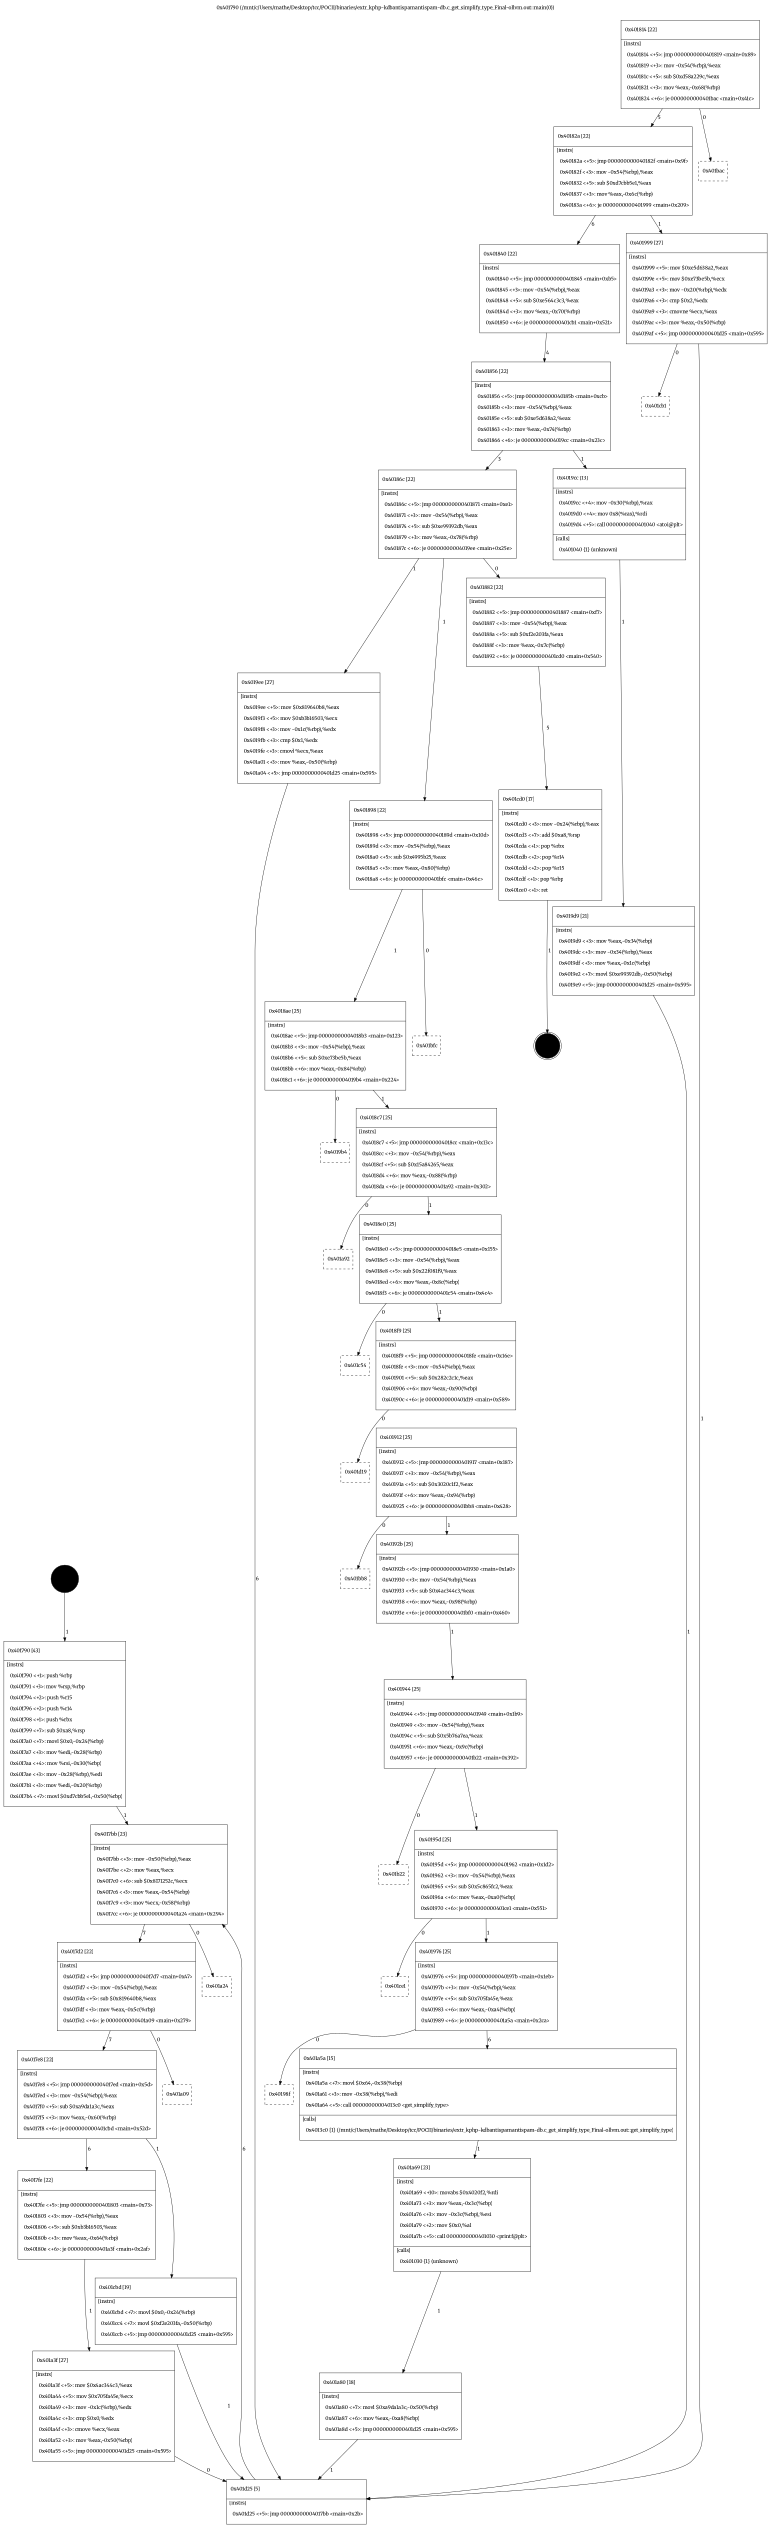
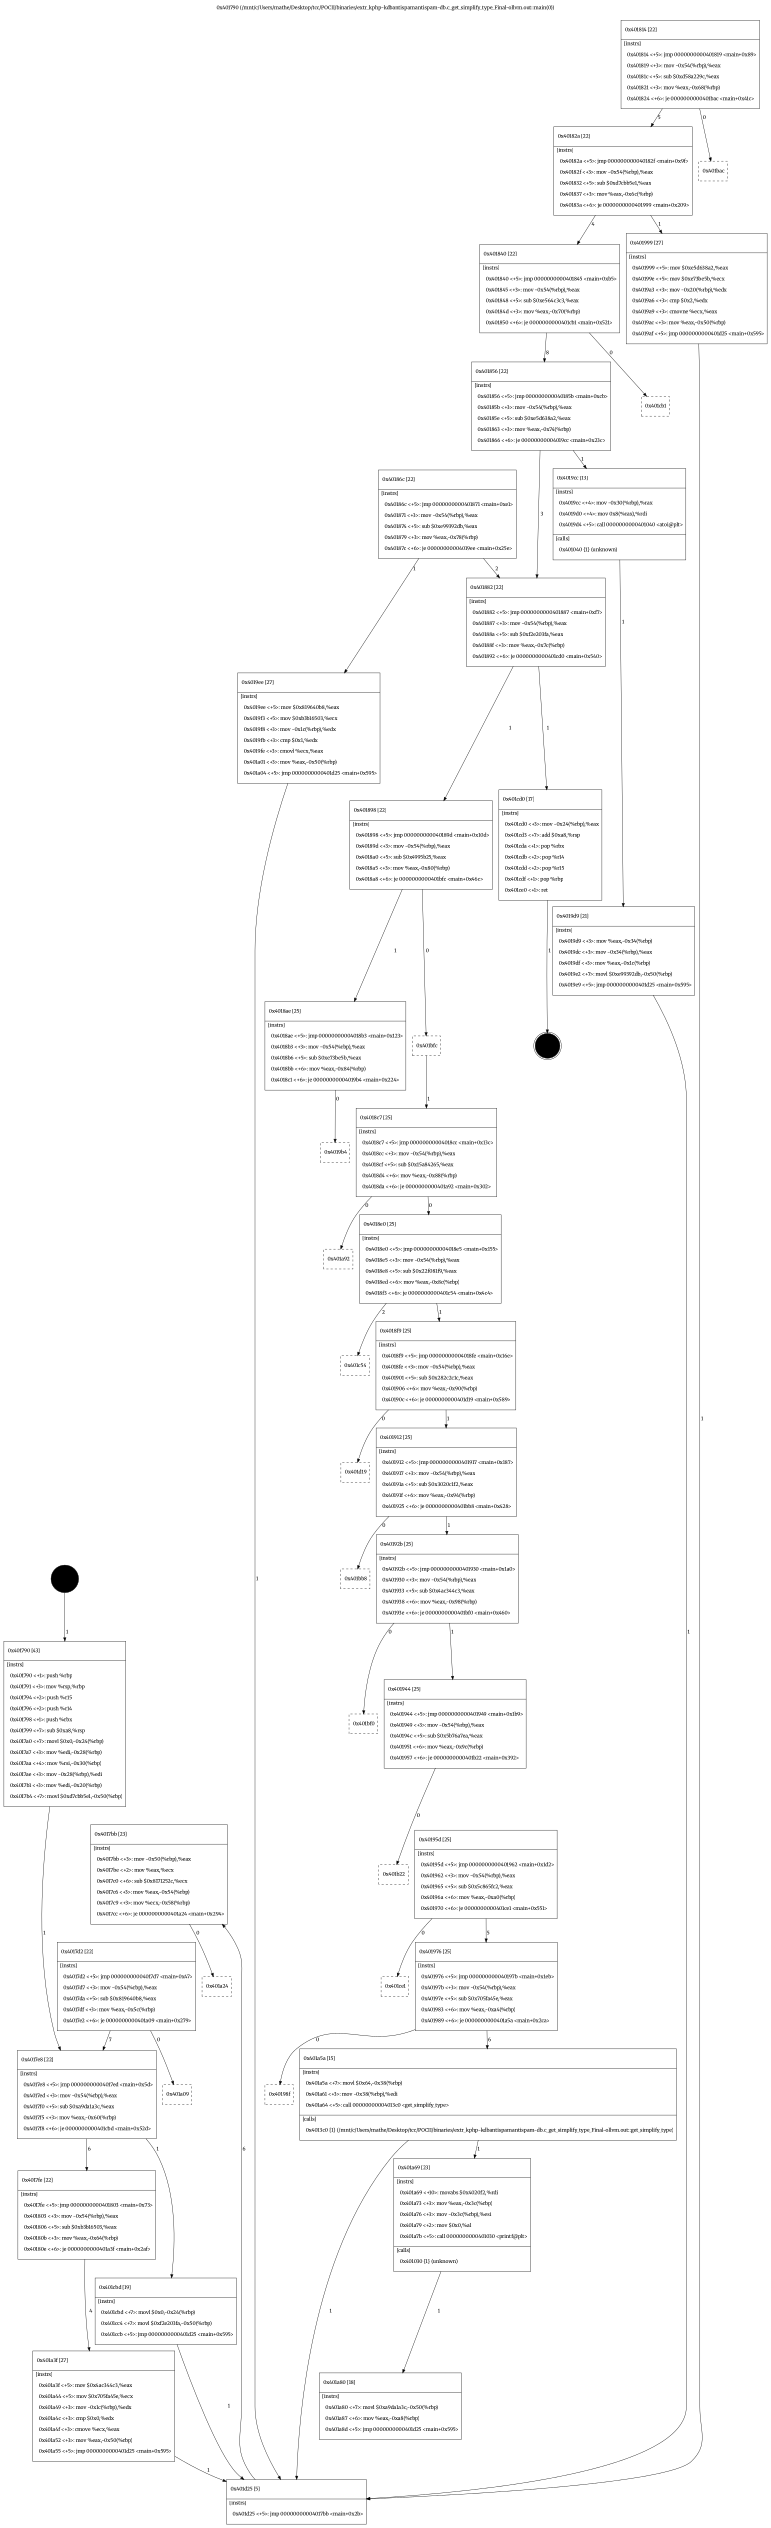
(593, 224) -> (593, 224)
(547, 353) -> (547, 353)
(668, 368) -> (617, 363)
(495, 459) -> (539, 512)
(496, 569) -> (496, 569)
(434, 678) -> (479, 732)
(548, 728) -> (548, 728)
(380, 1098) -> (426, 1080)
(430, 1206) -> (430, 1206)
(383, 1312) -> (383, 1312)
none -> (446, 1417)
(257, 1579) -> (257, 1579)
none -> (363, 1724)
(470, 1797) -> none
(121, 1814) -> (42, 1927)
(142, 1931) -> none
(488, 1933) -> (488, 1933)
(90, 2311) -> (90, 2311)
(339, 2458) -> (324, 2297)
(208, 2470) -> (208, 2470)
